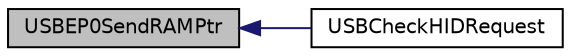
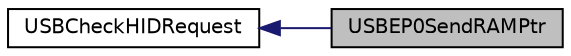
(286, 28) -> (306, 28)
